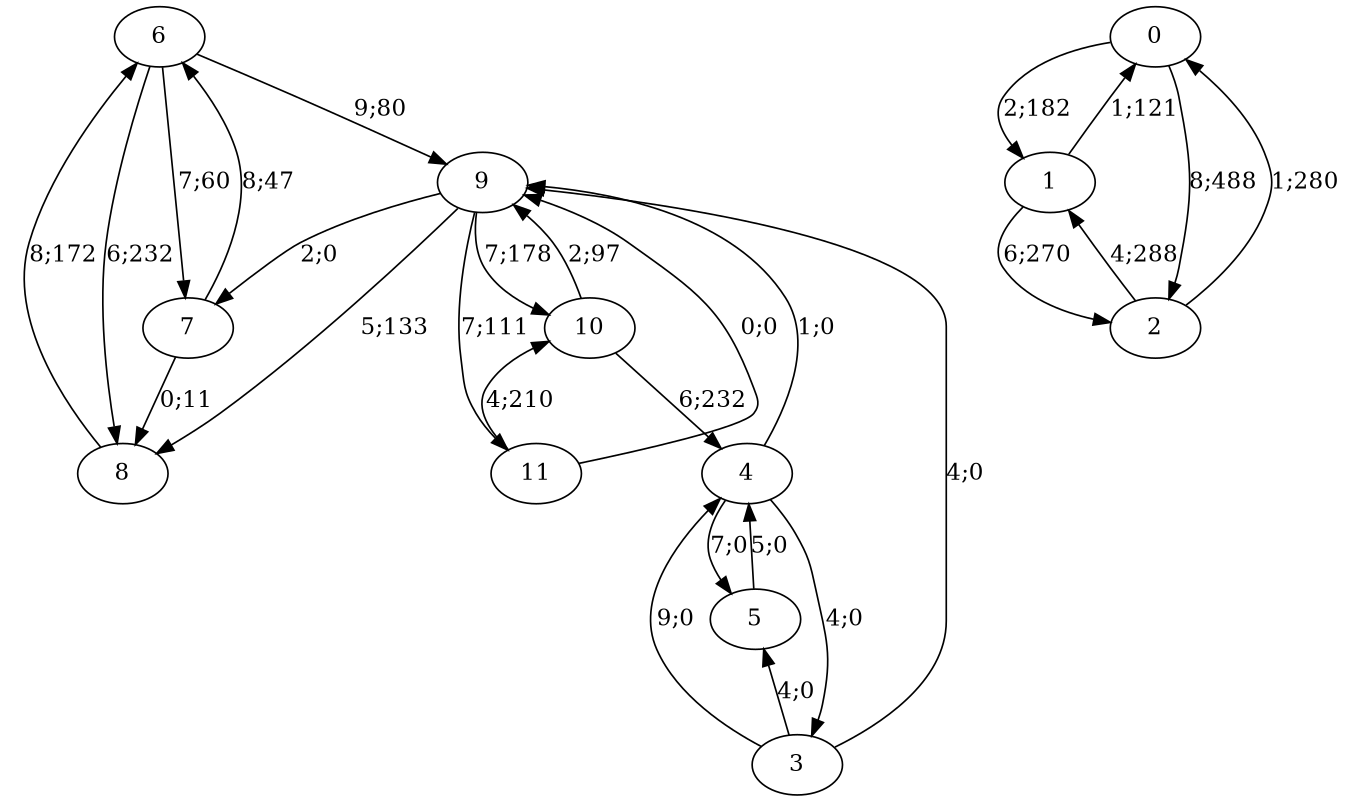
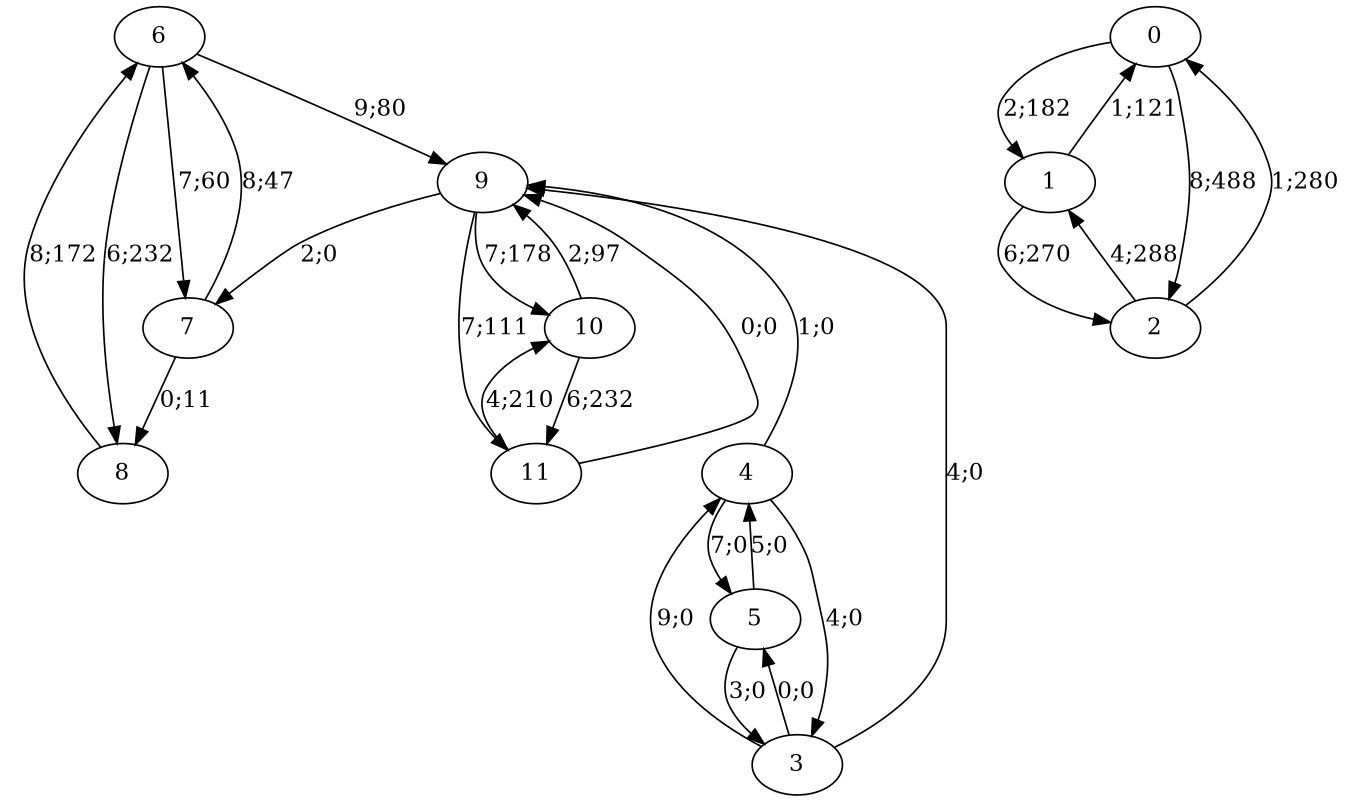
(320, 334) -> none
(662, 395) -> (566, 393)
(796, 692) -> (796, 692)
none -> (726, 693)
